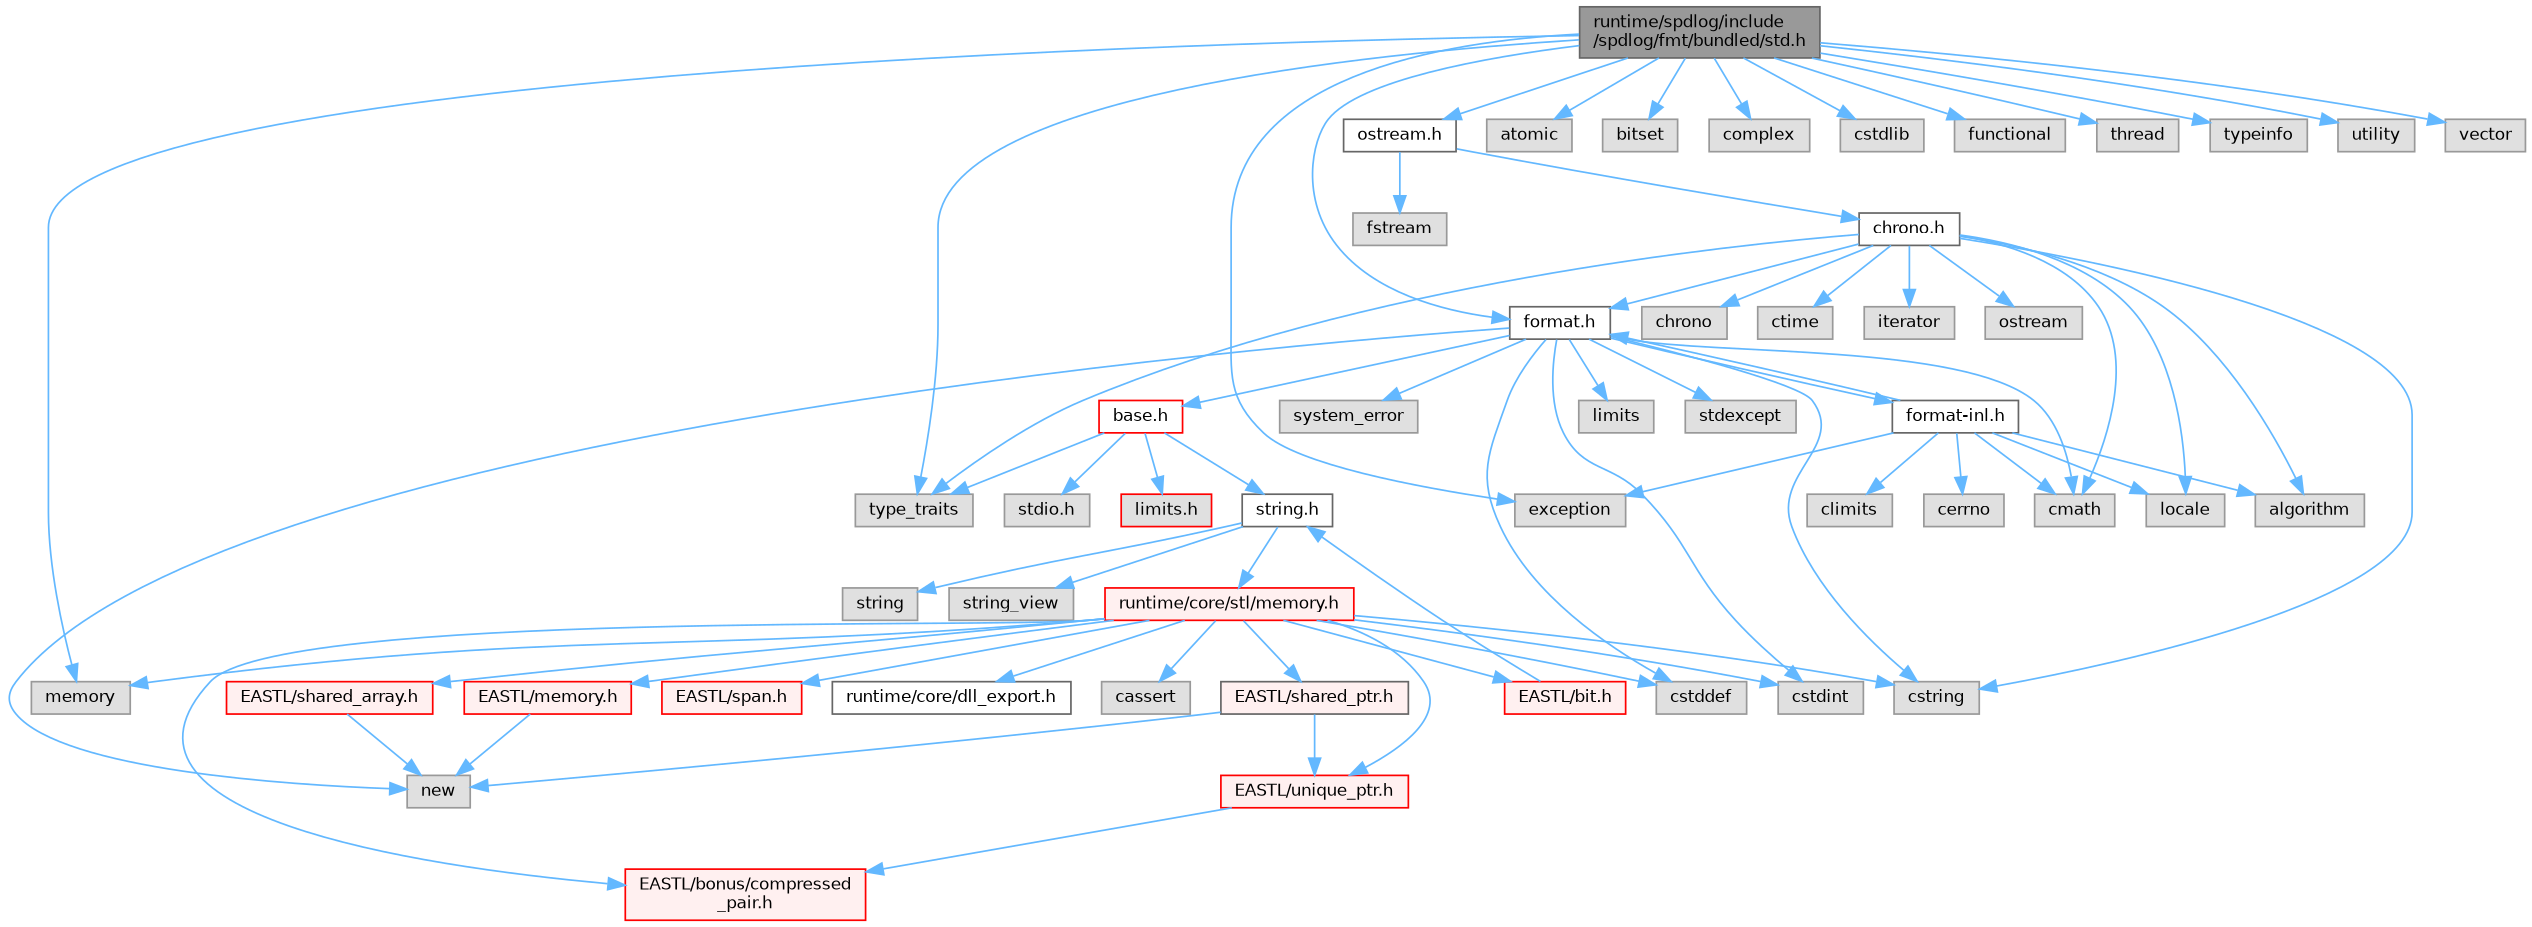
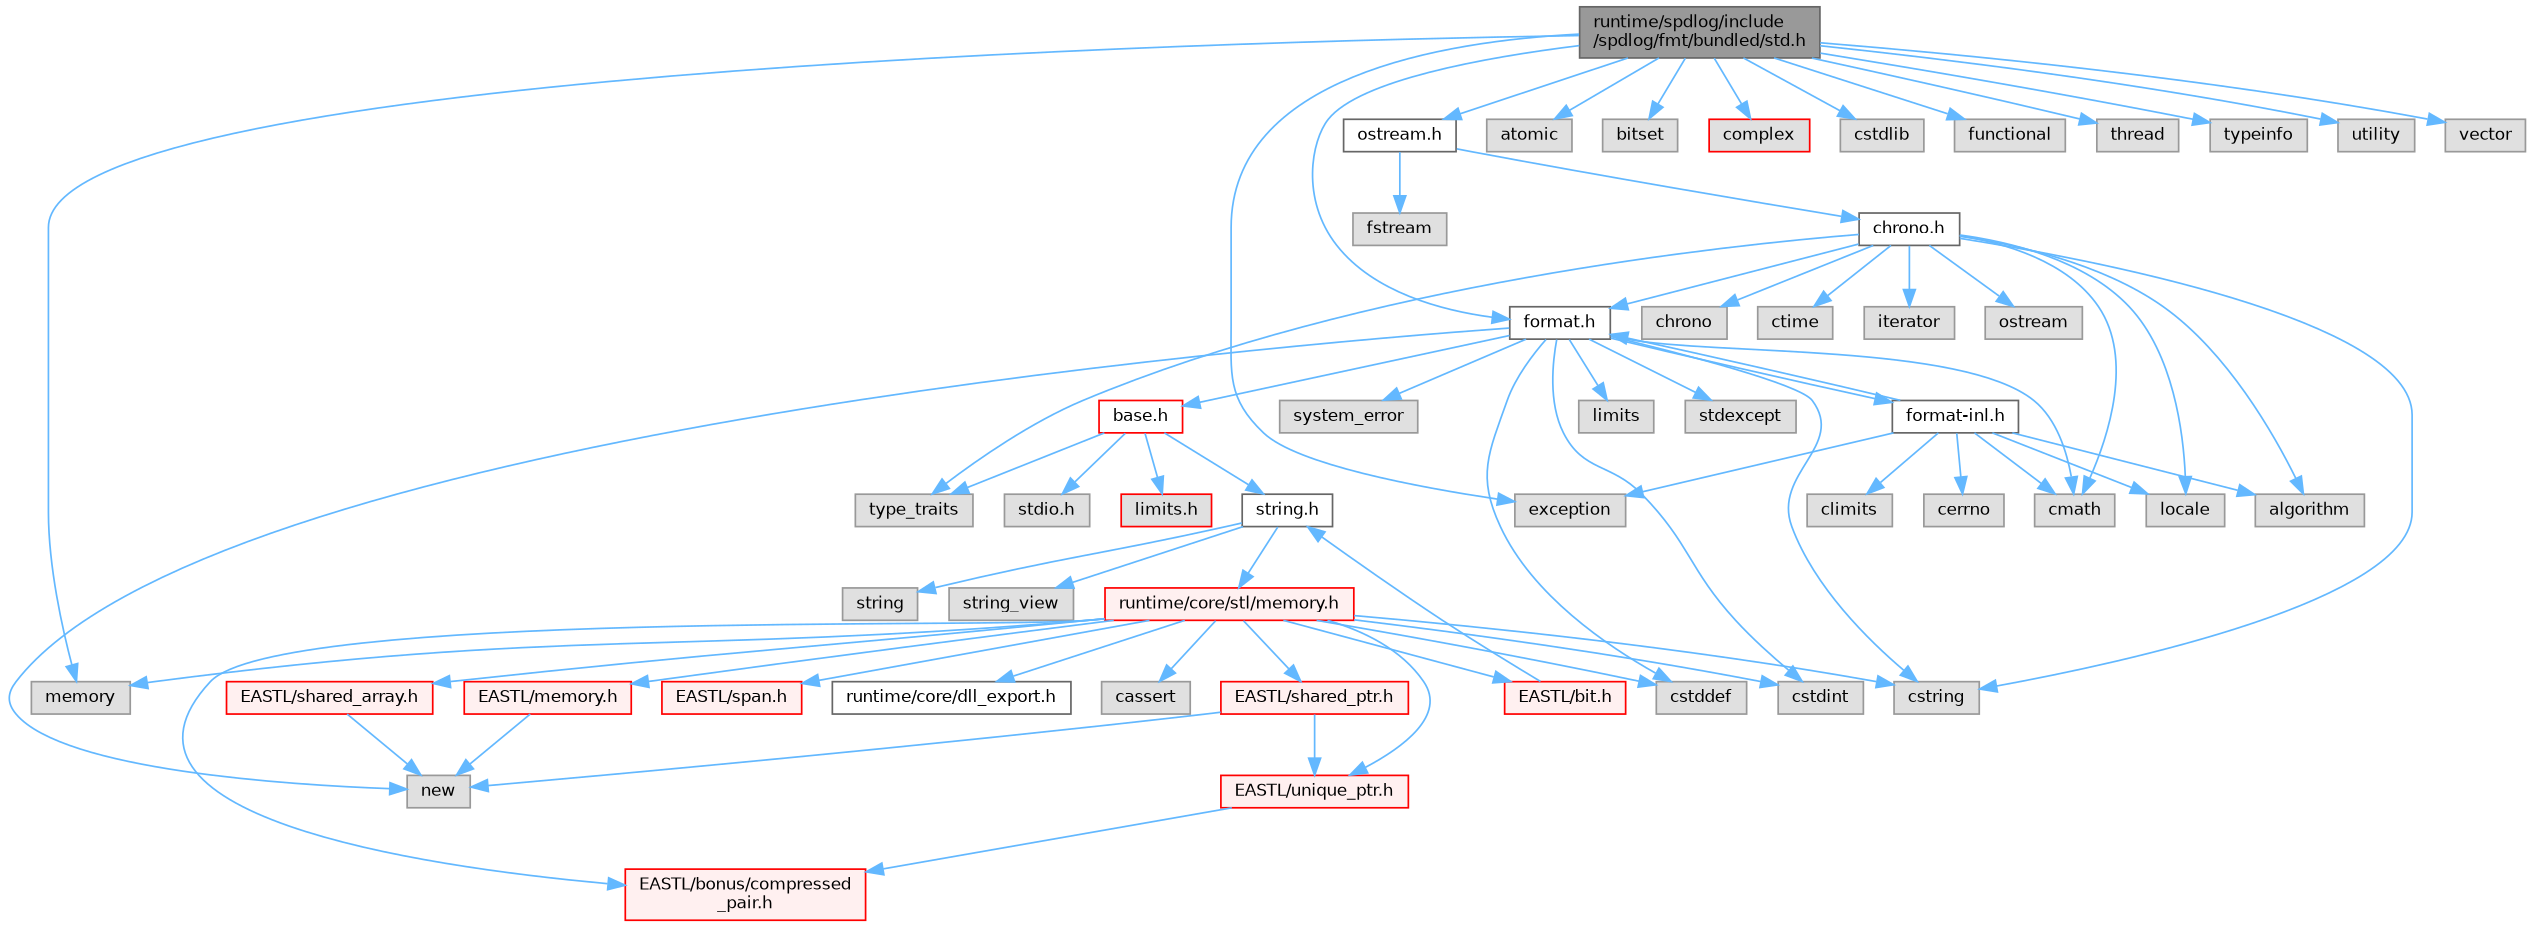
(1111, 107) -> none
(1759, 135) -> (1759, 135)
(1315, 698) -> (1315, 698)
